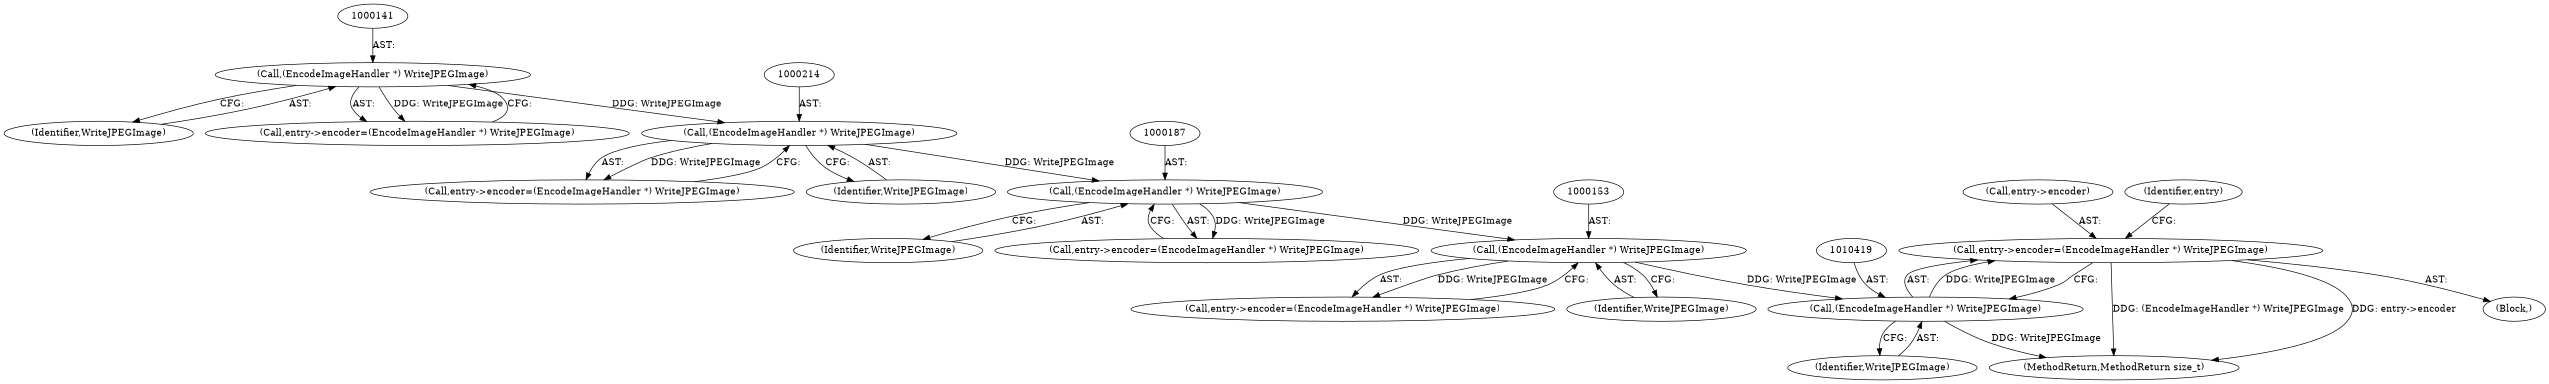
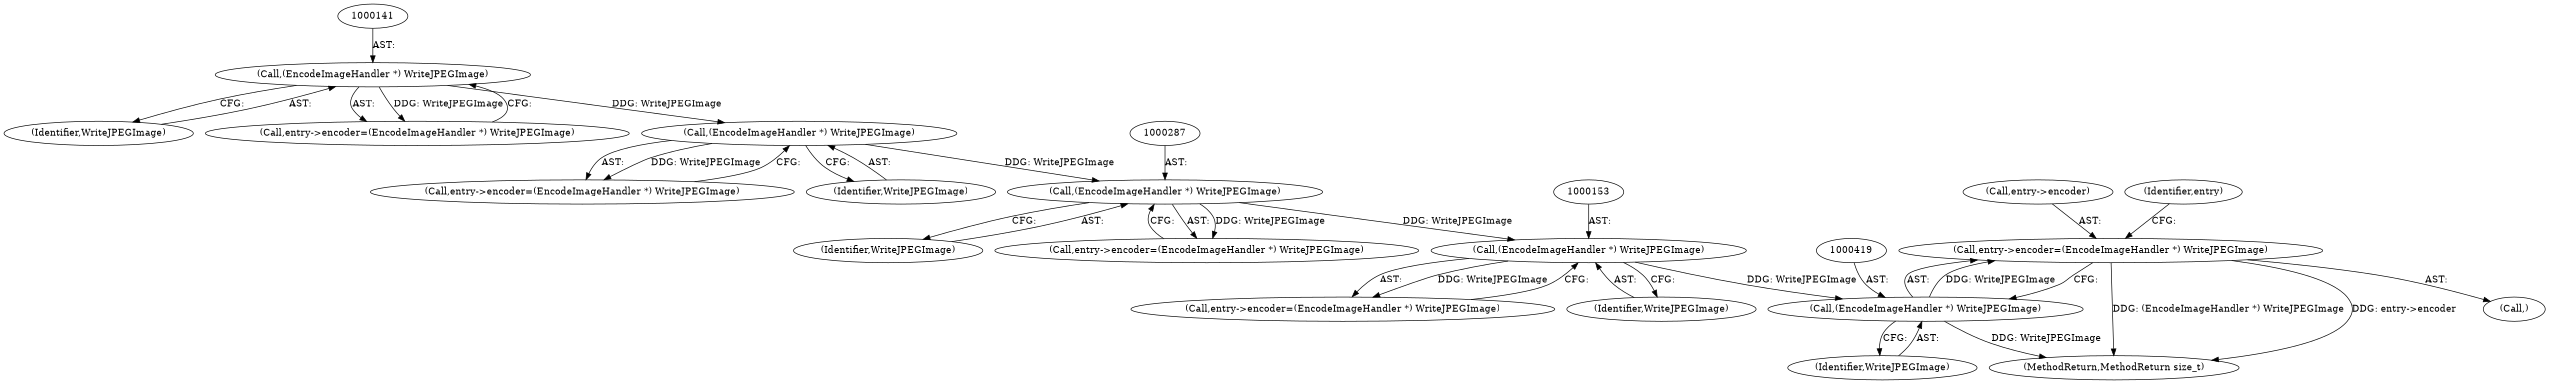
(799, 75) -> none
(1165, 133) -> (1165, 133)
(1851, 251) -> (1851, 251)
(2514, 309) -> (2514, 309)
